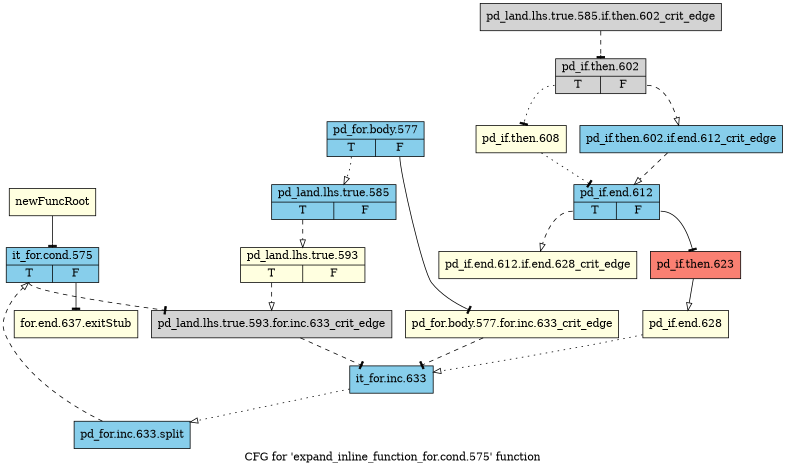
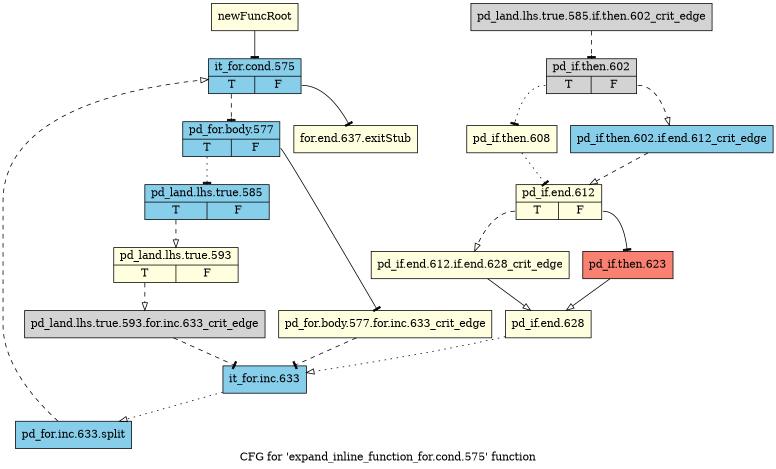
(350, 167) -> (207, 169)
(617, 202) -> (559, 202)
none -> (506, 292)
(95, 300) -> (231, 106)
